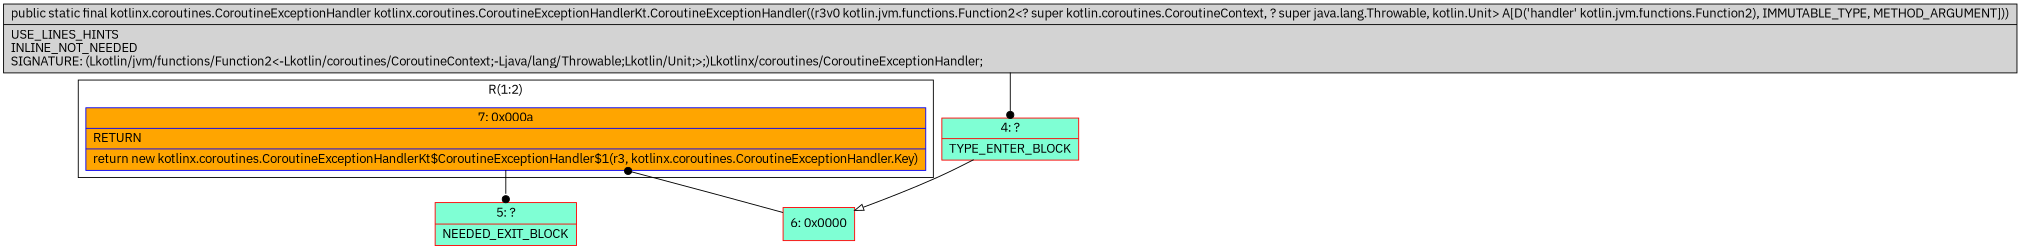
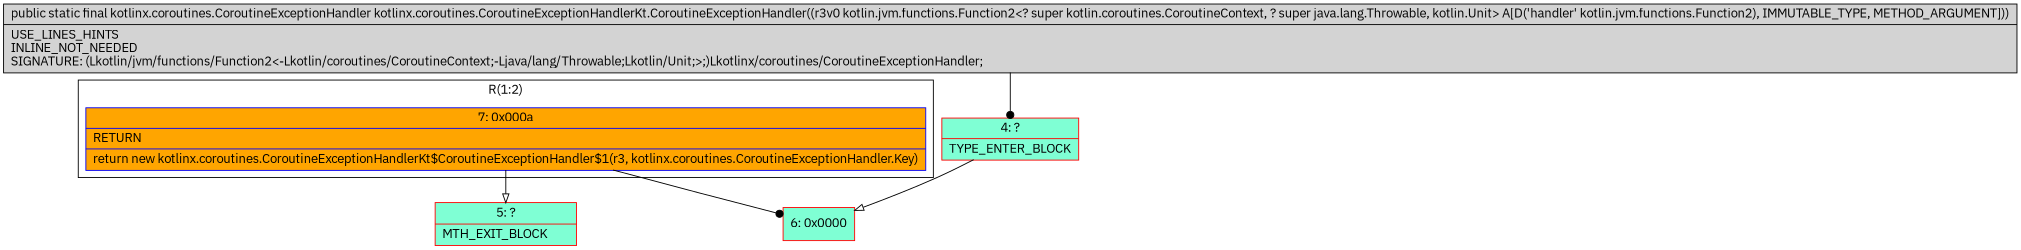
(506, 183) -> (506, 183)
(707, 192) -> (694, 192)
(506, 234) -> (495, 234)
